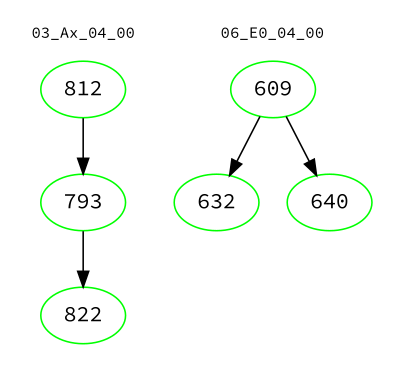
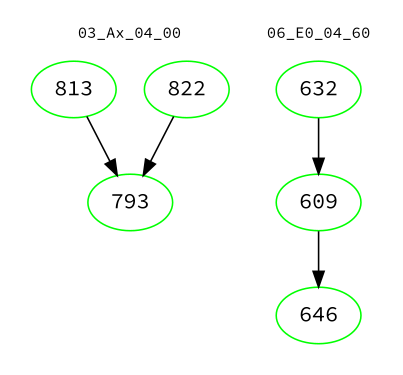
(273, 34) -> (319, 34)
(83, 89) -> (74, 89)
(248, 139) -> (319, 138)
(330, 202) -> (319, 315)
(83, 251) -> (162, 139)
